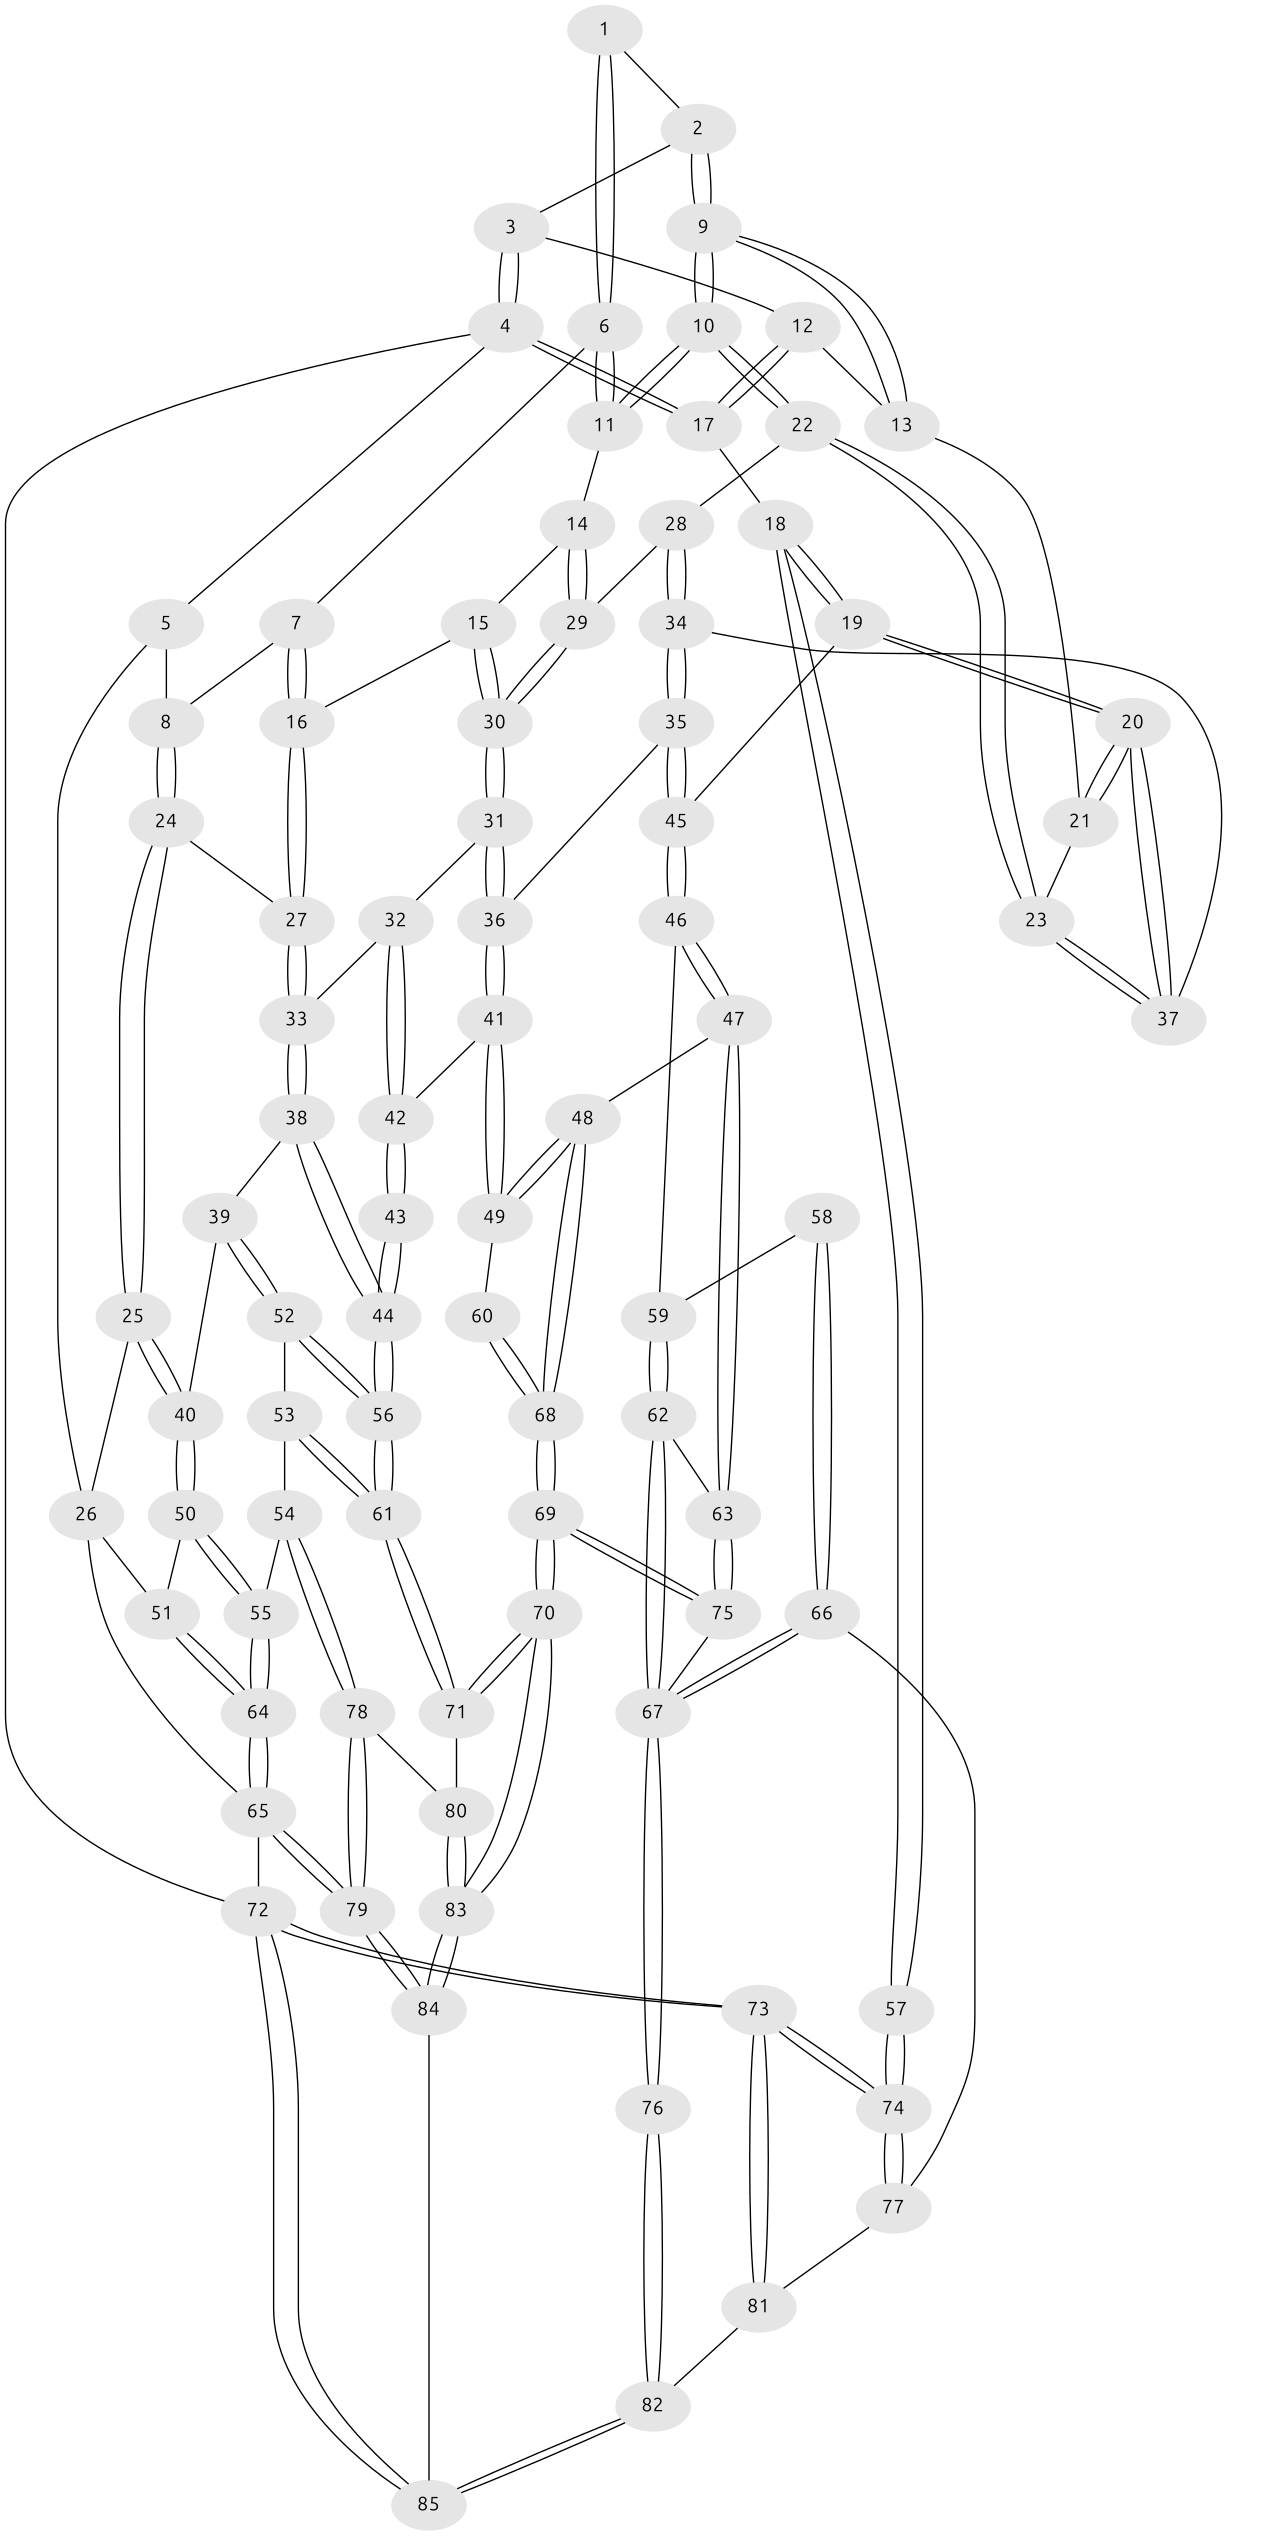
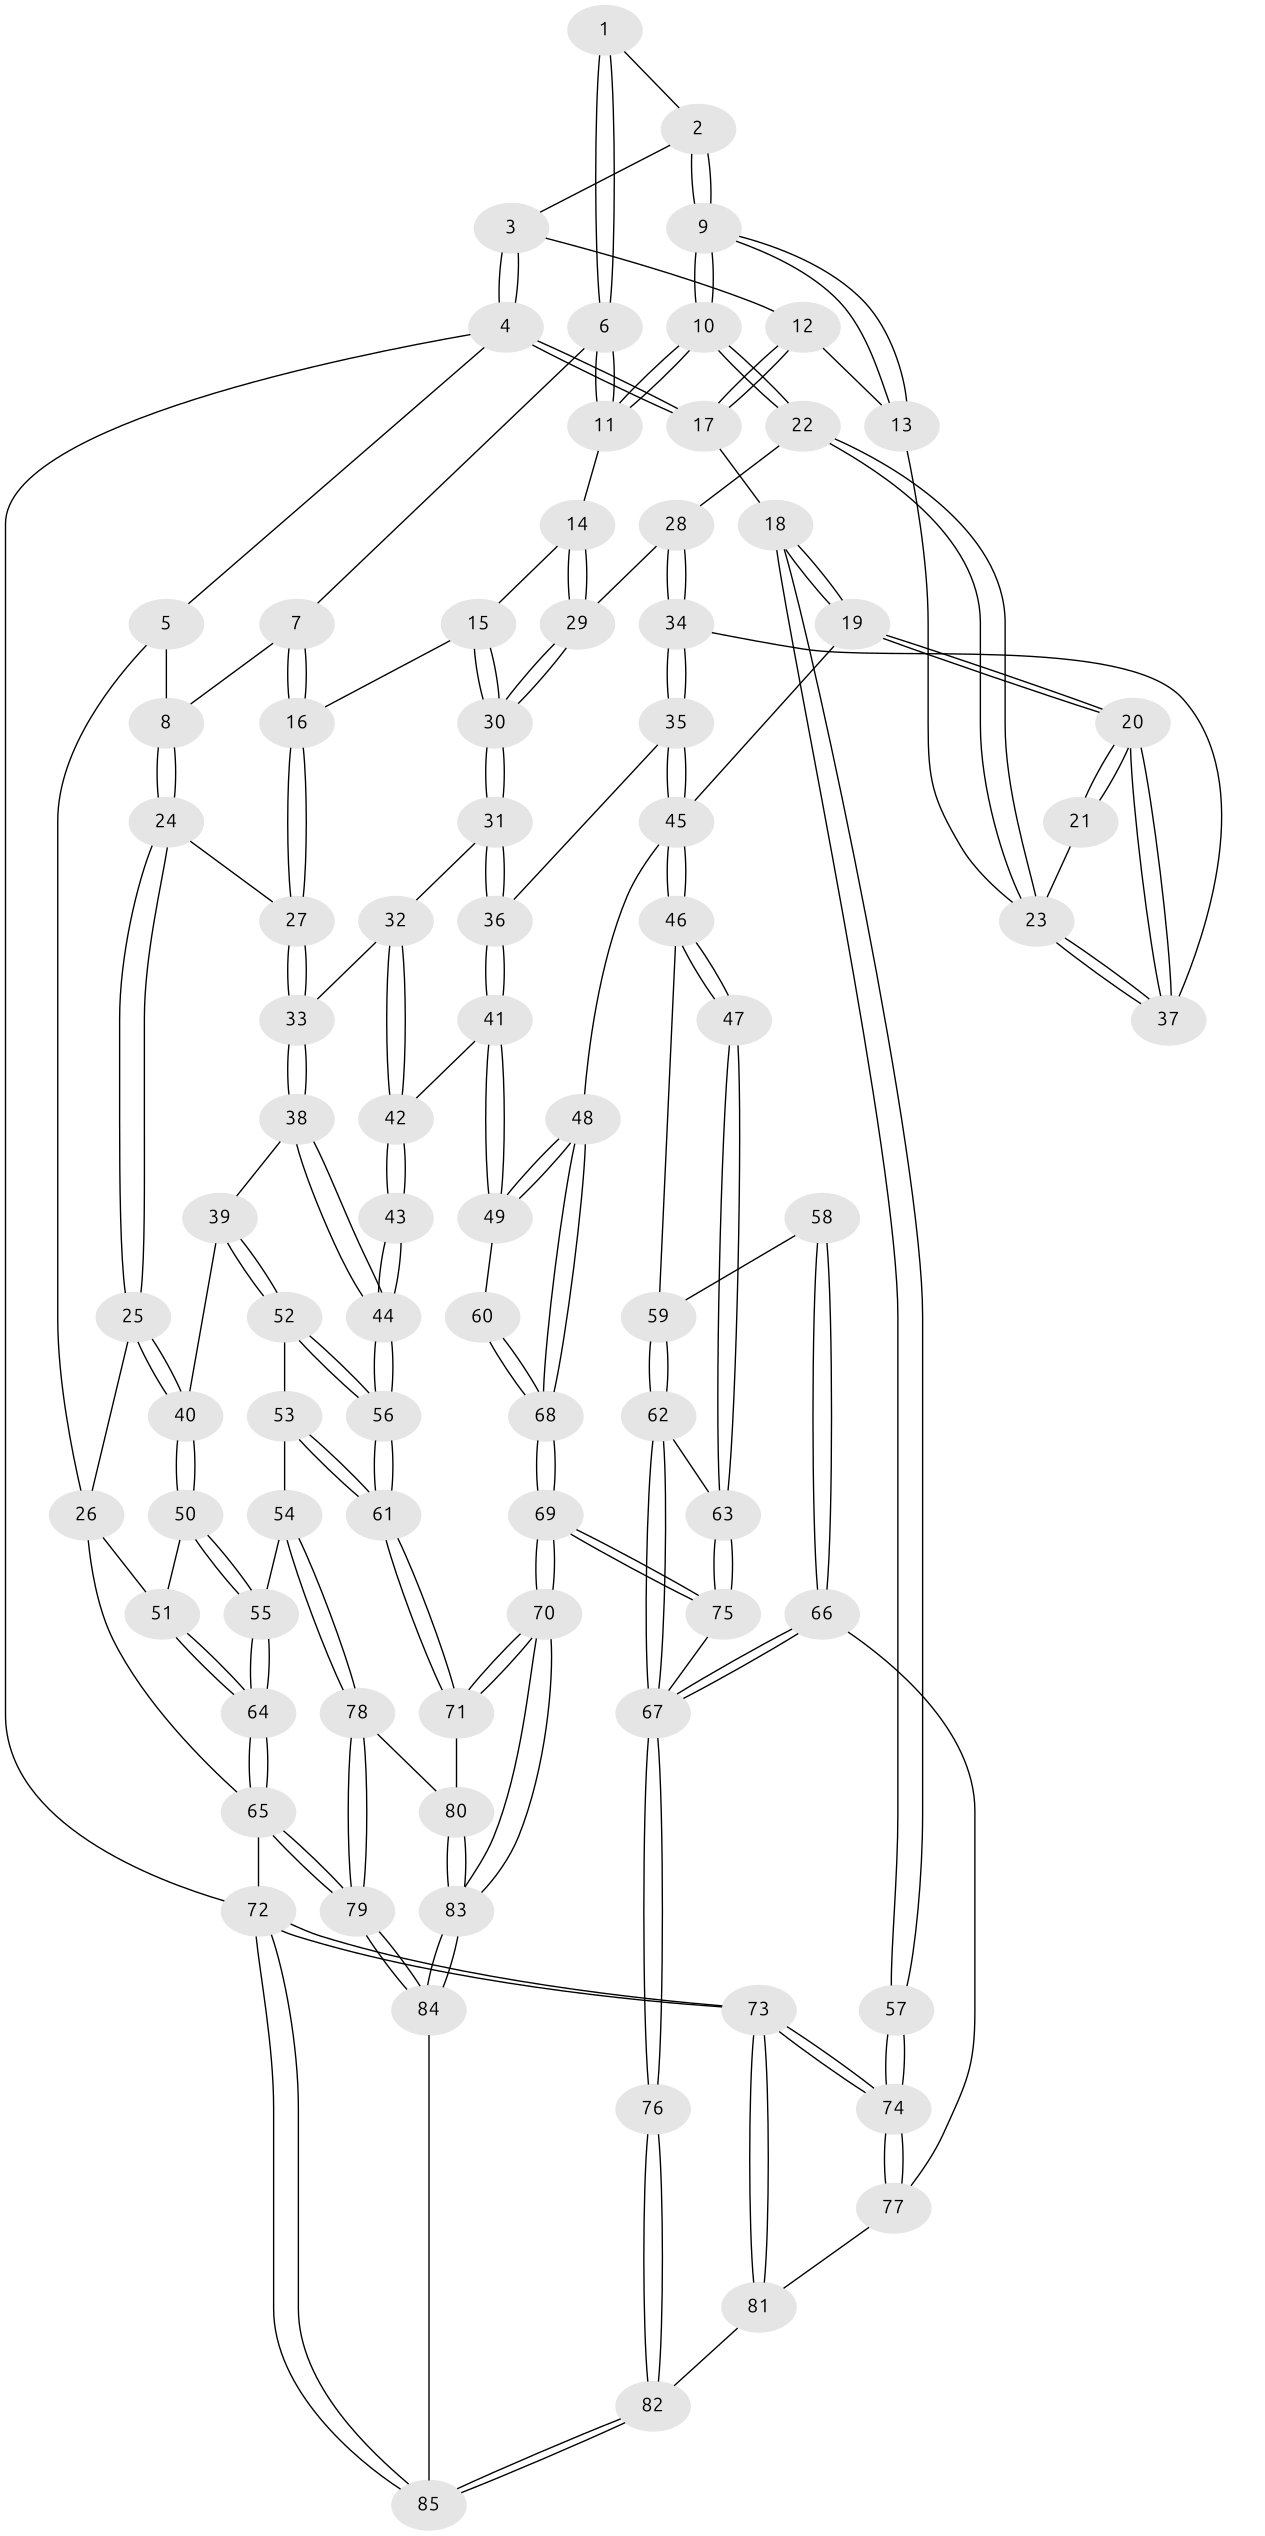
(1054, 592) -> (928, 690)
(658, 1070) -> (605, 964)
